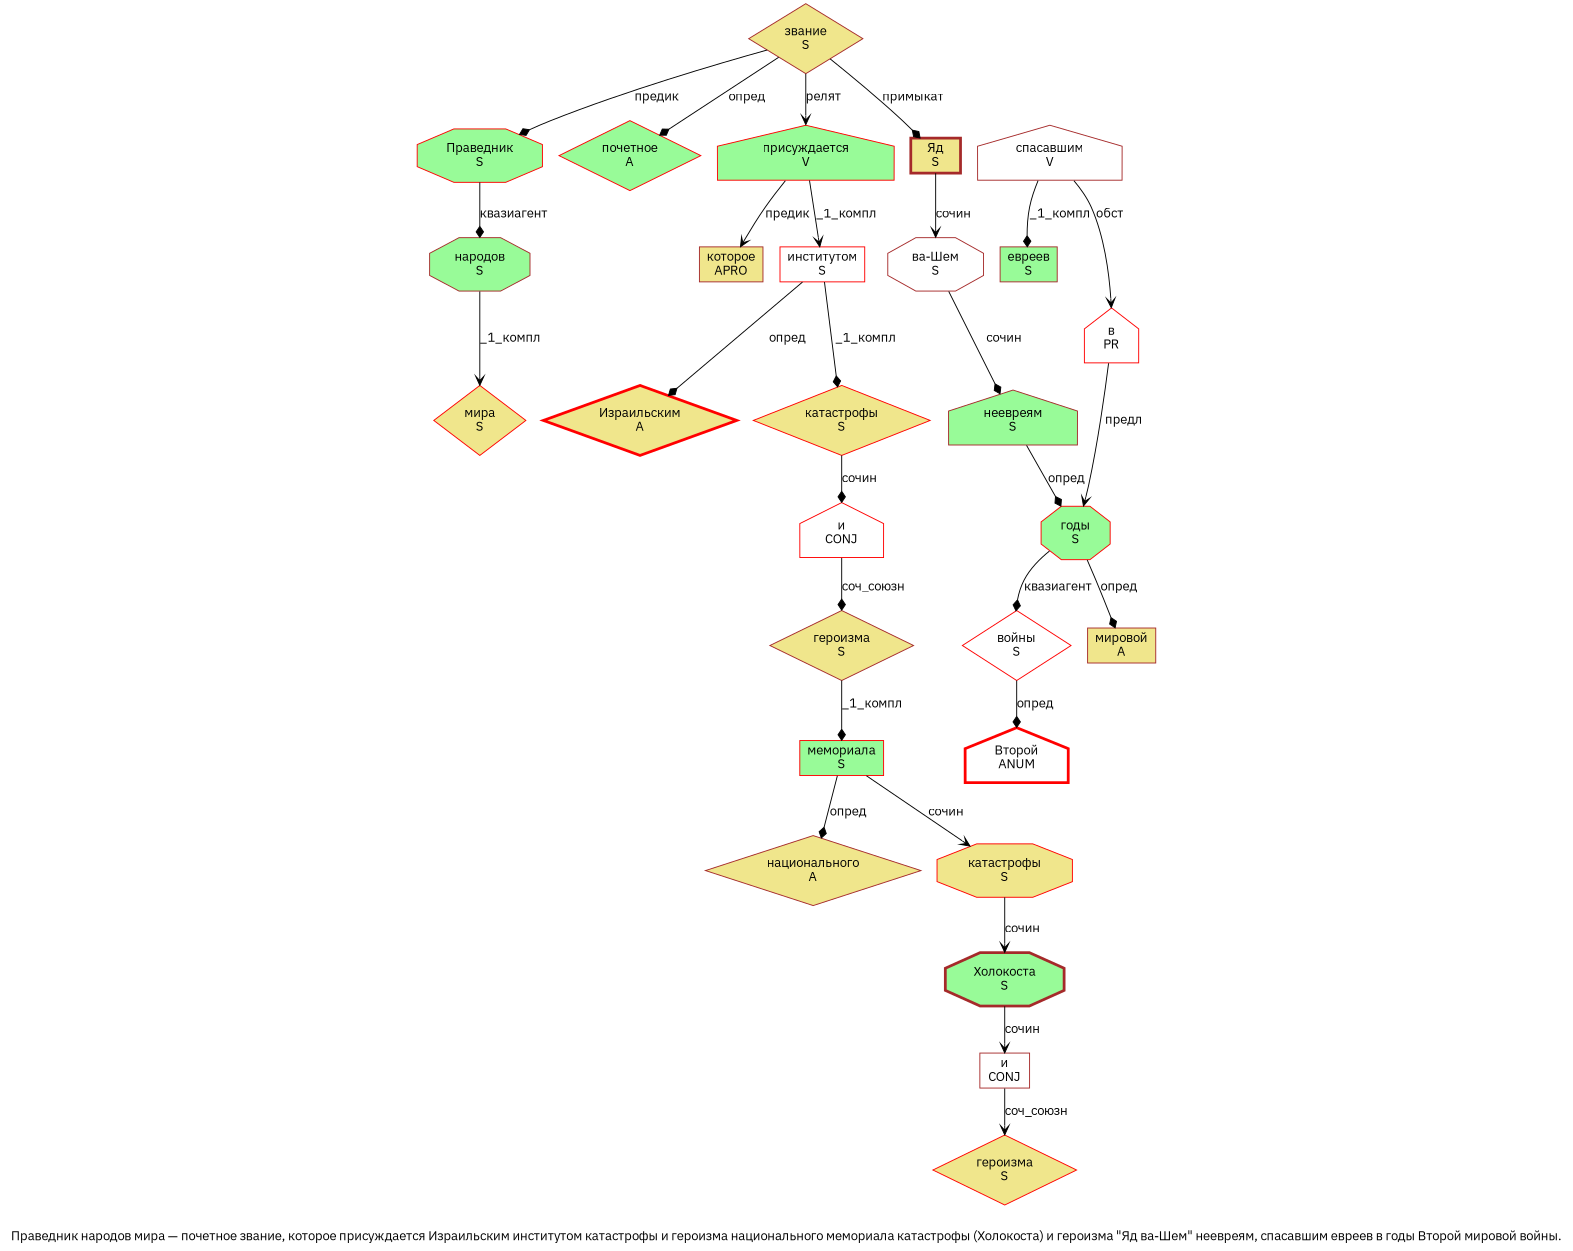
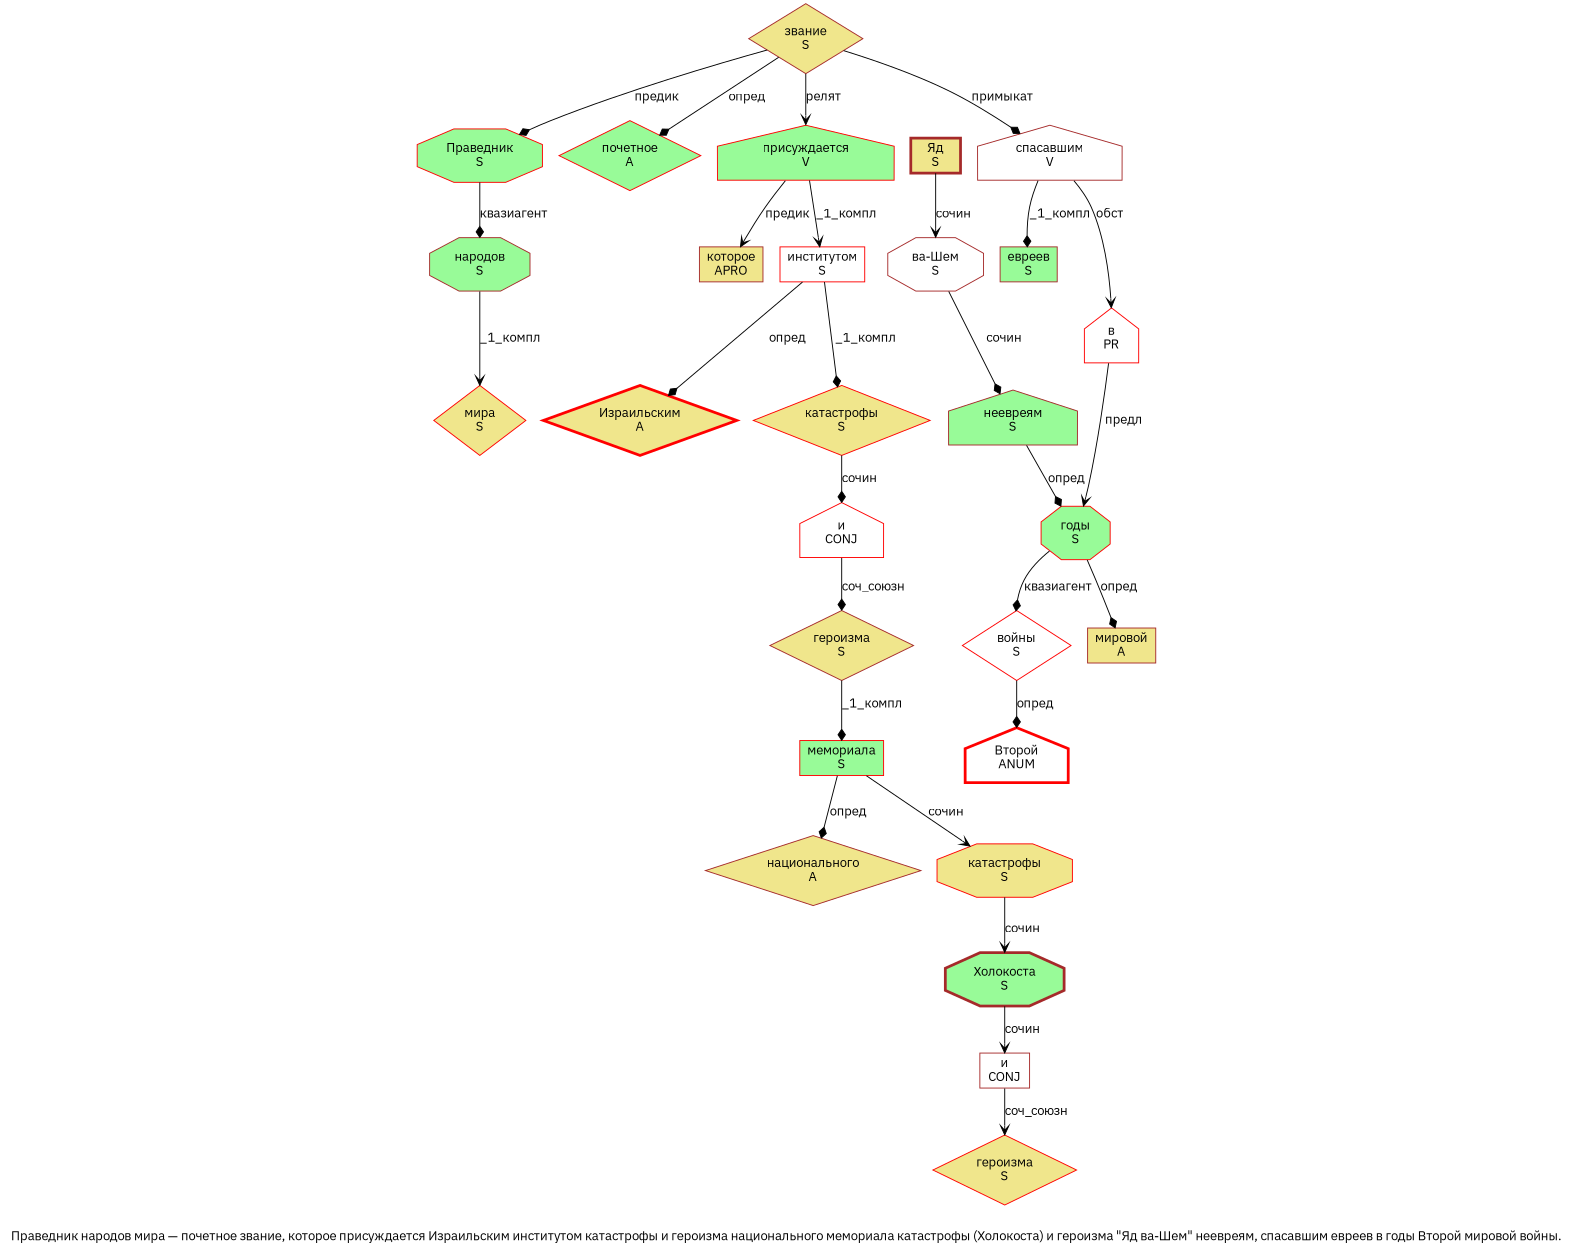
(872, 94) -> (930, 82)
